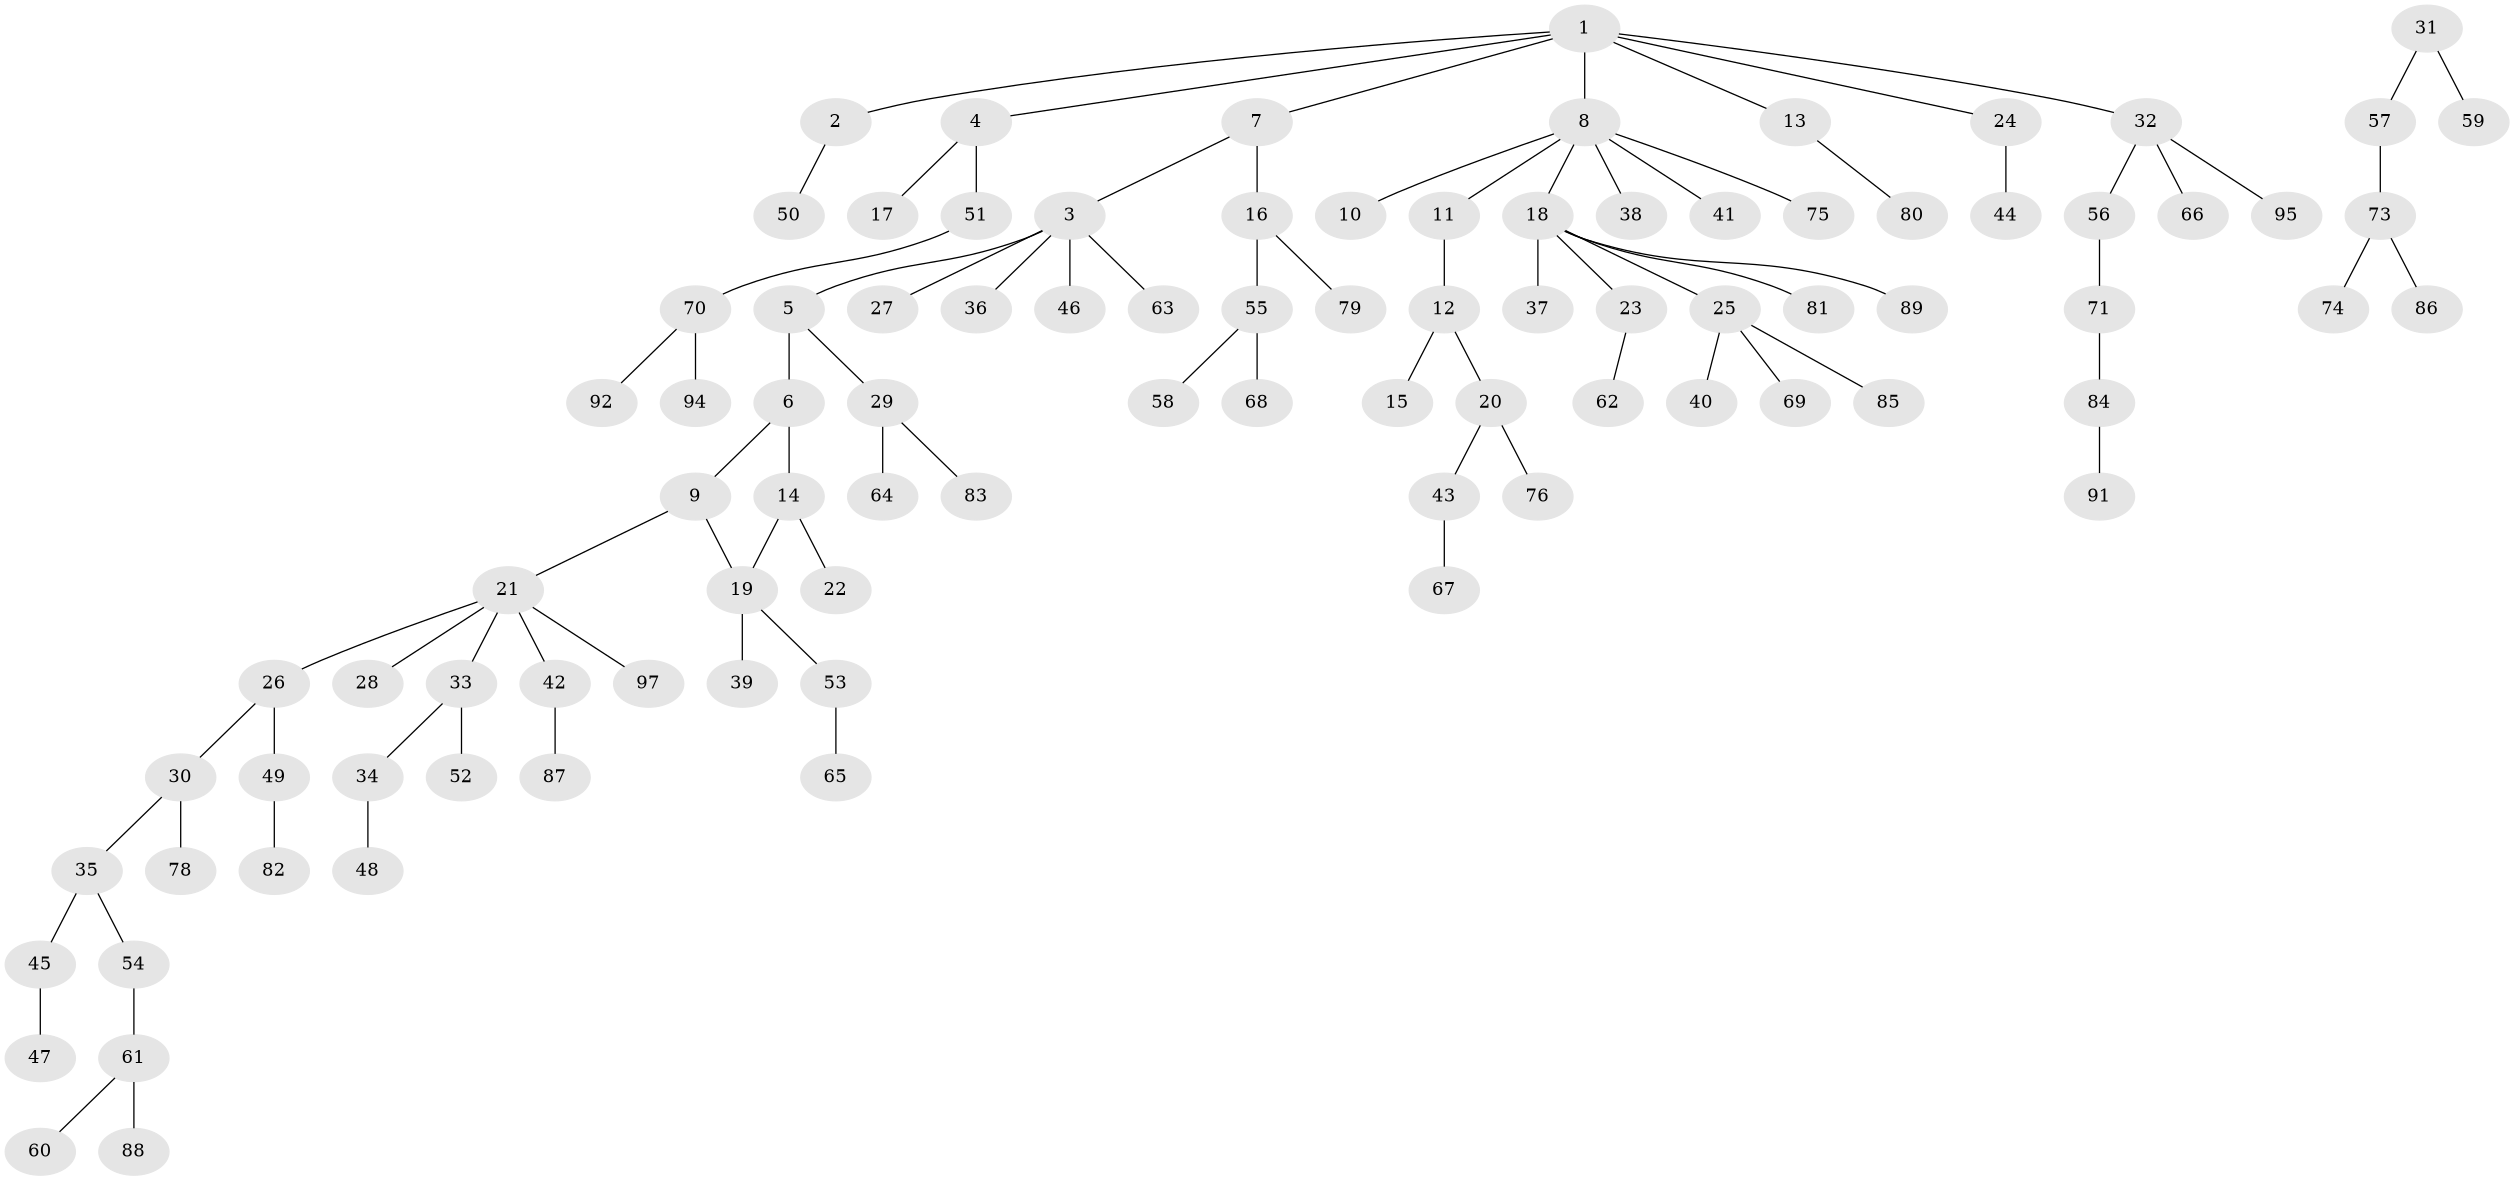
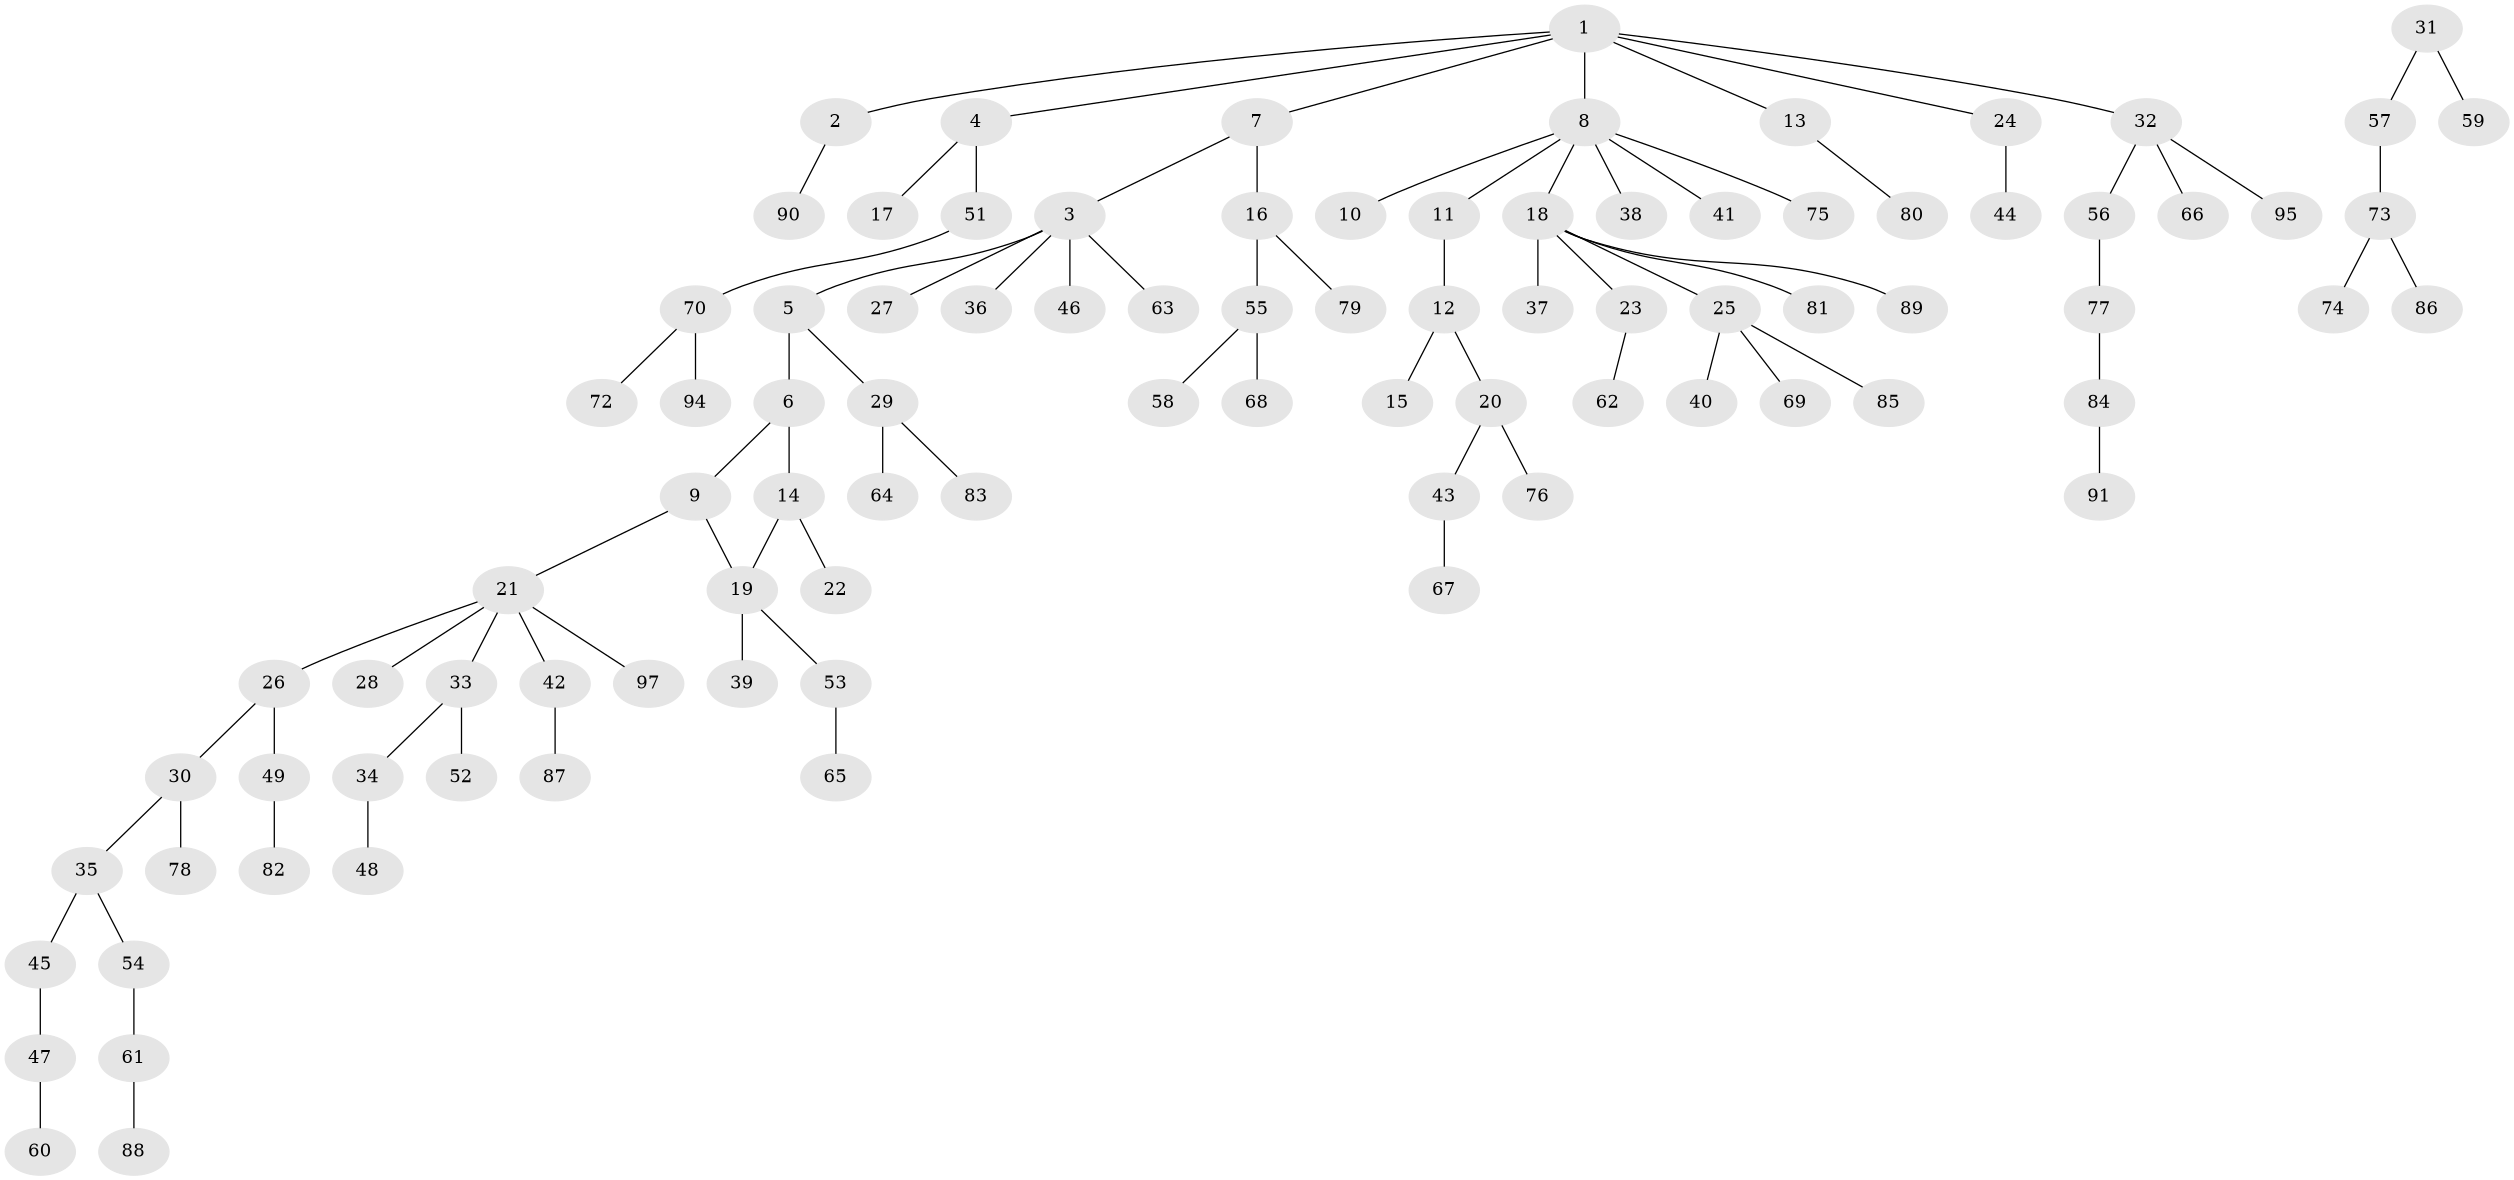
(789, 216) -> (789, 216)
(2099, 309) -> (2099, 309)
(602, 403) -> (602, 403)
(87, 1105) -> (40, 1105)
